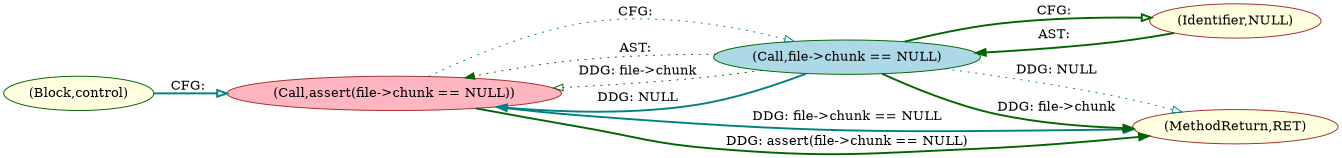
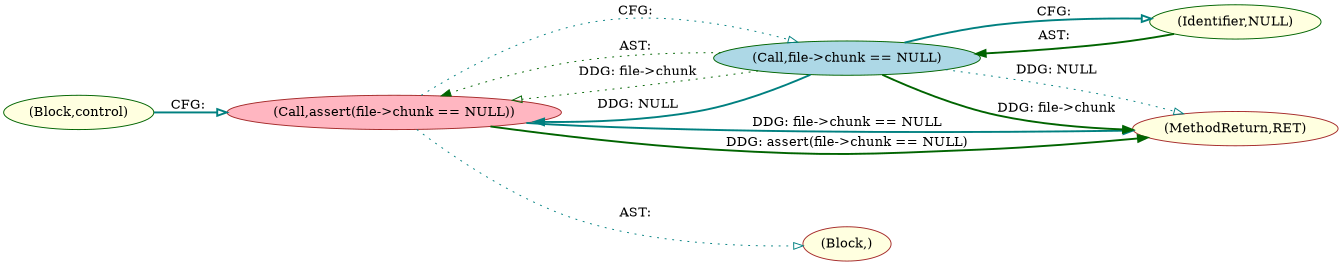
(1022, 21) -> (1022, 22)
(1235, 21) -> (1235, 22)
none -> (847, 244)
